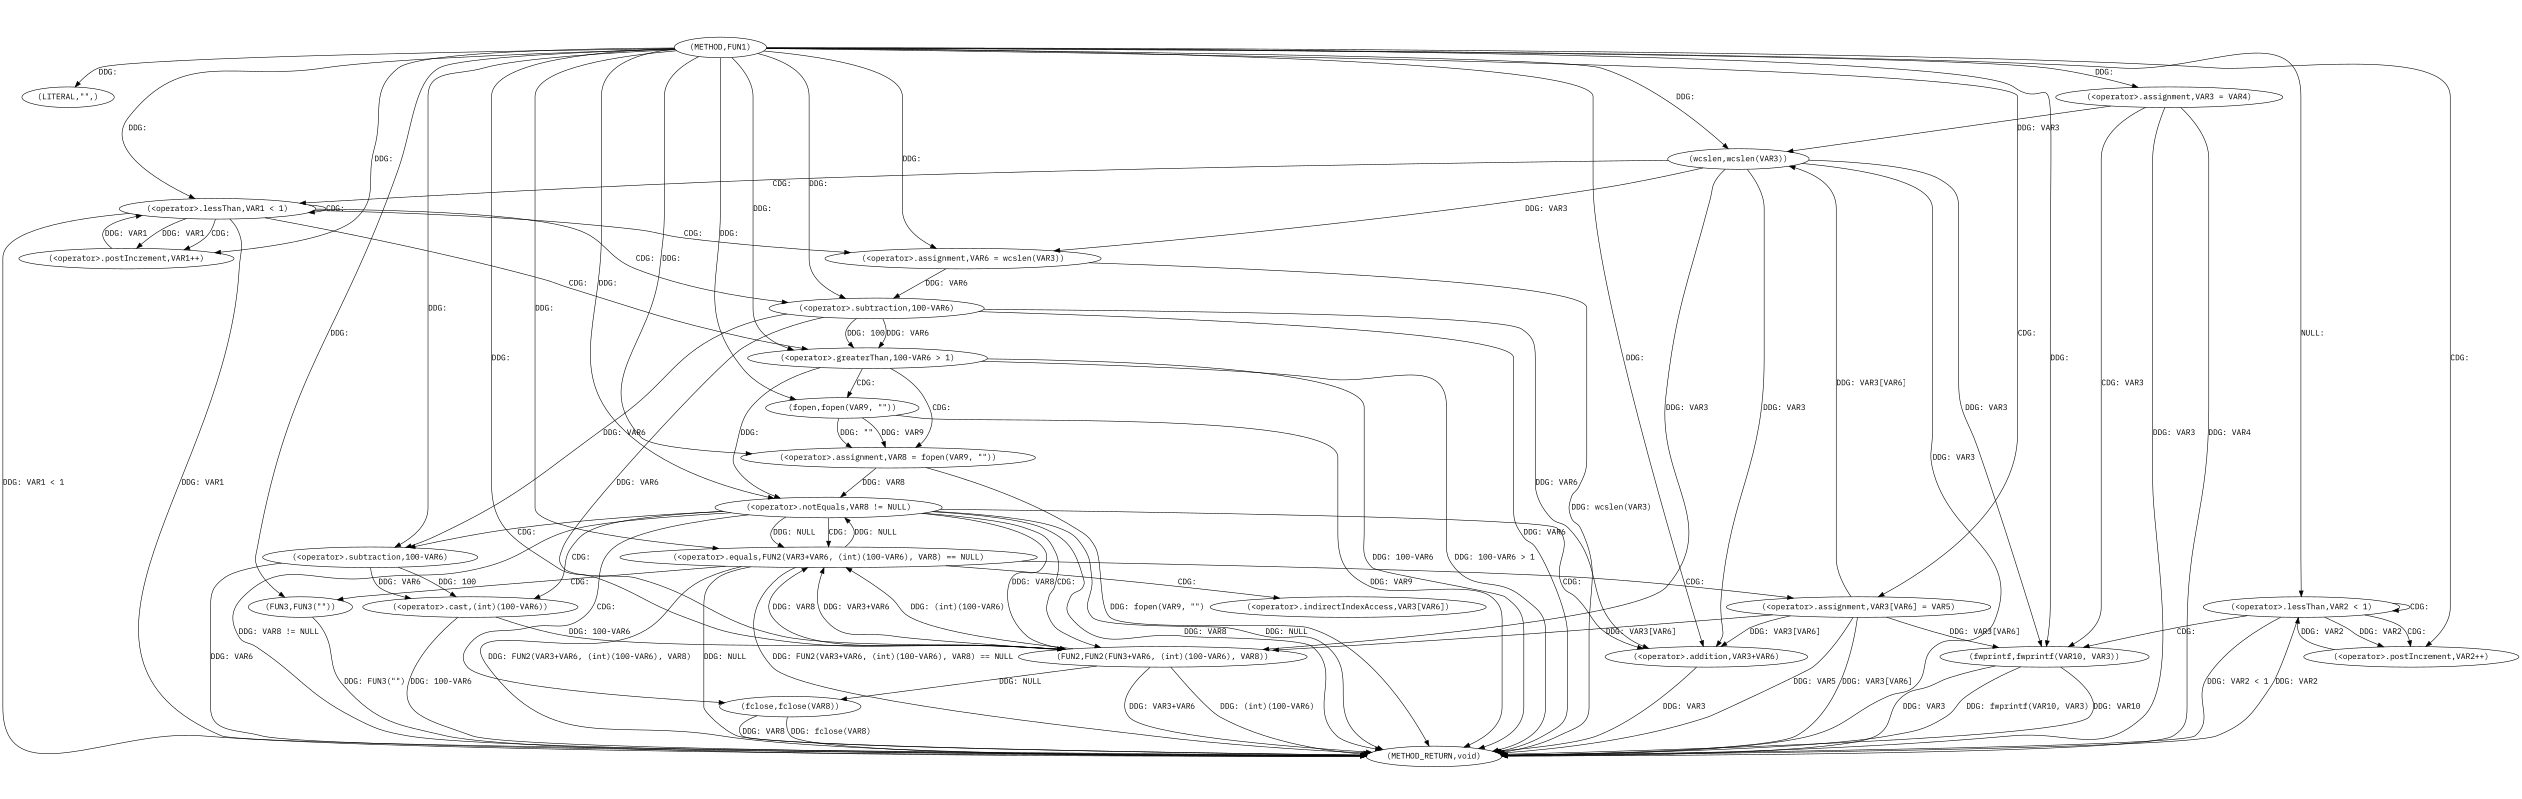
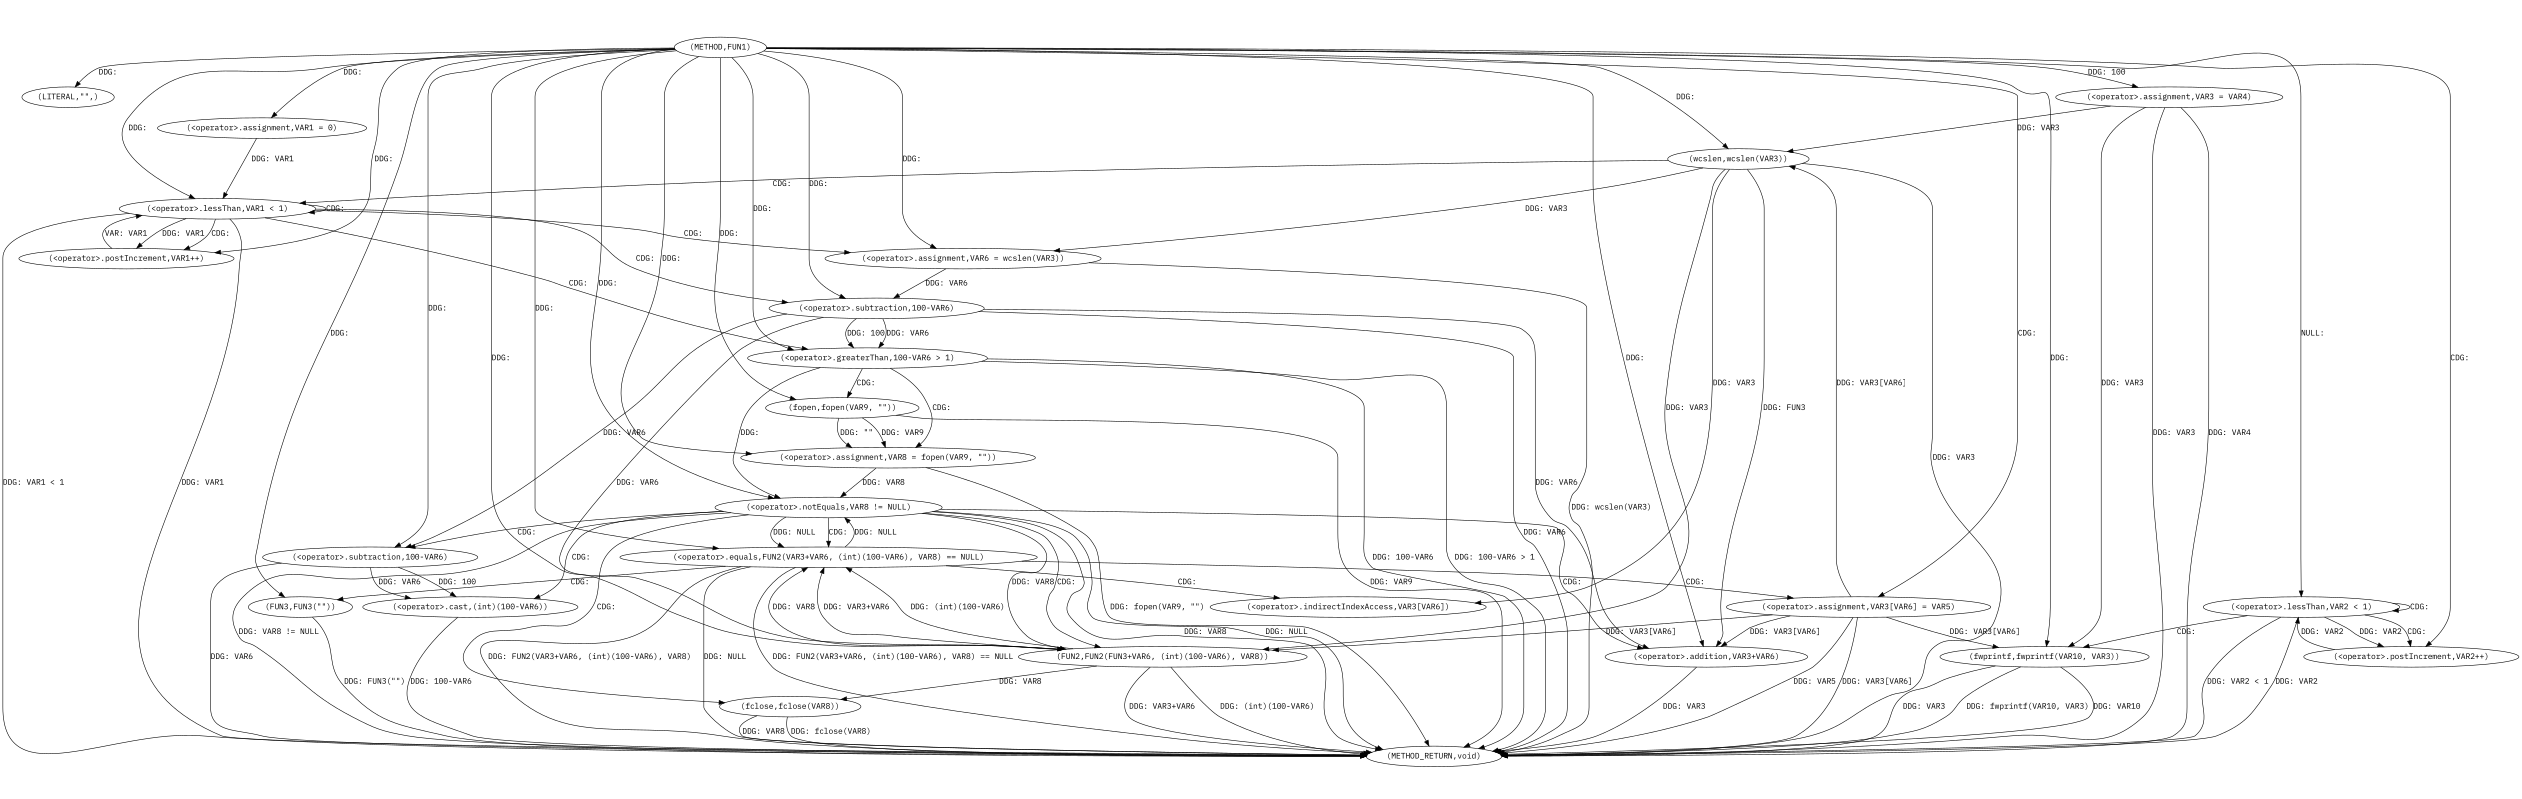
(2107, 72) -> (2107, 72)
none -> (262, 128)
(126, 234) -> (126, 234)
(1959, 346) -> (1704, 456)
(2123, 383) -> (2123, 383)
(1784, 408) -> (1784, 408)
(775, 645) -> none
(1021, 682) -> (1021, 682)
